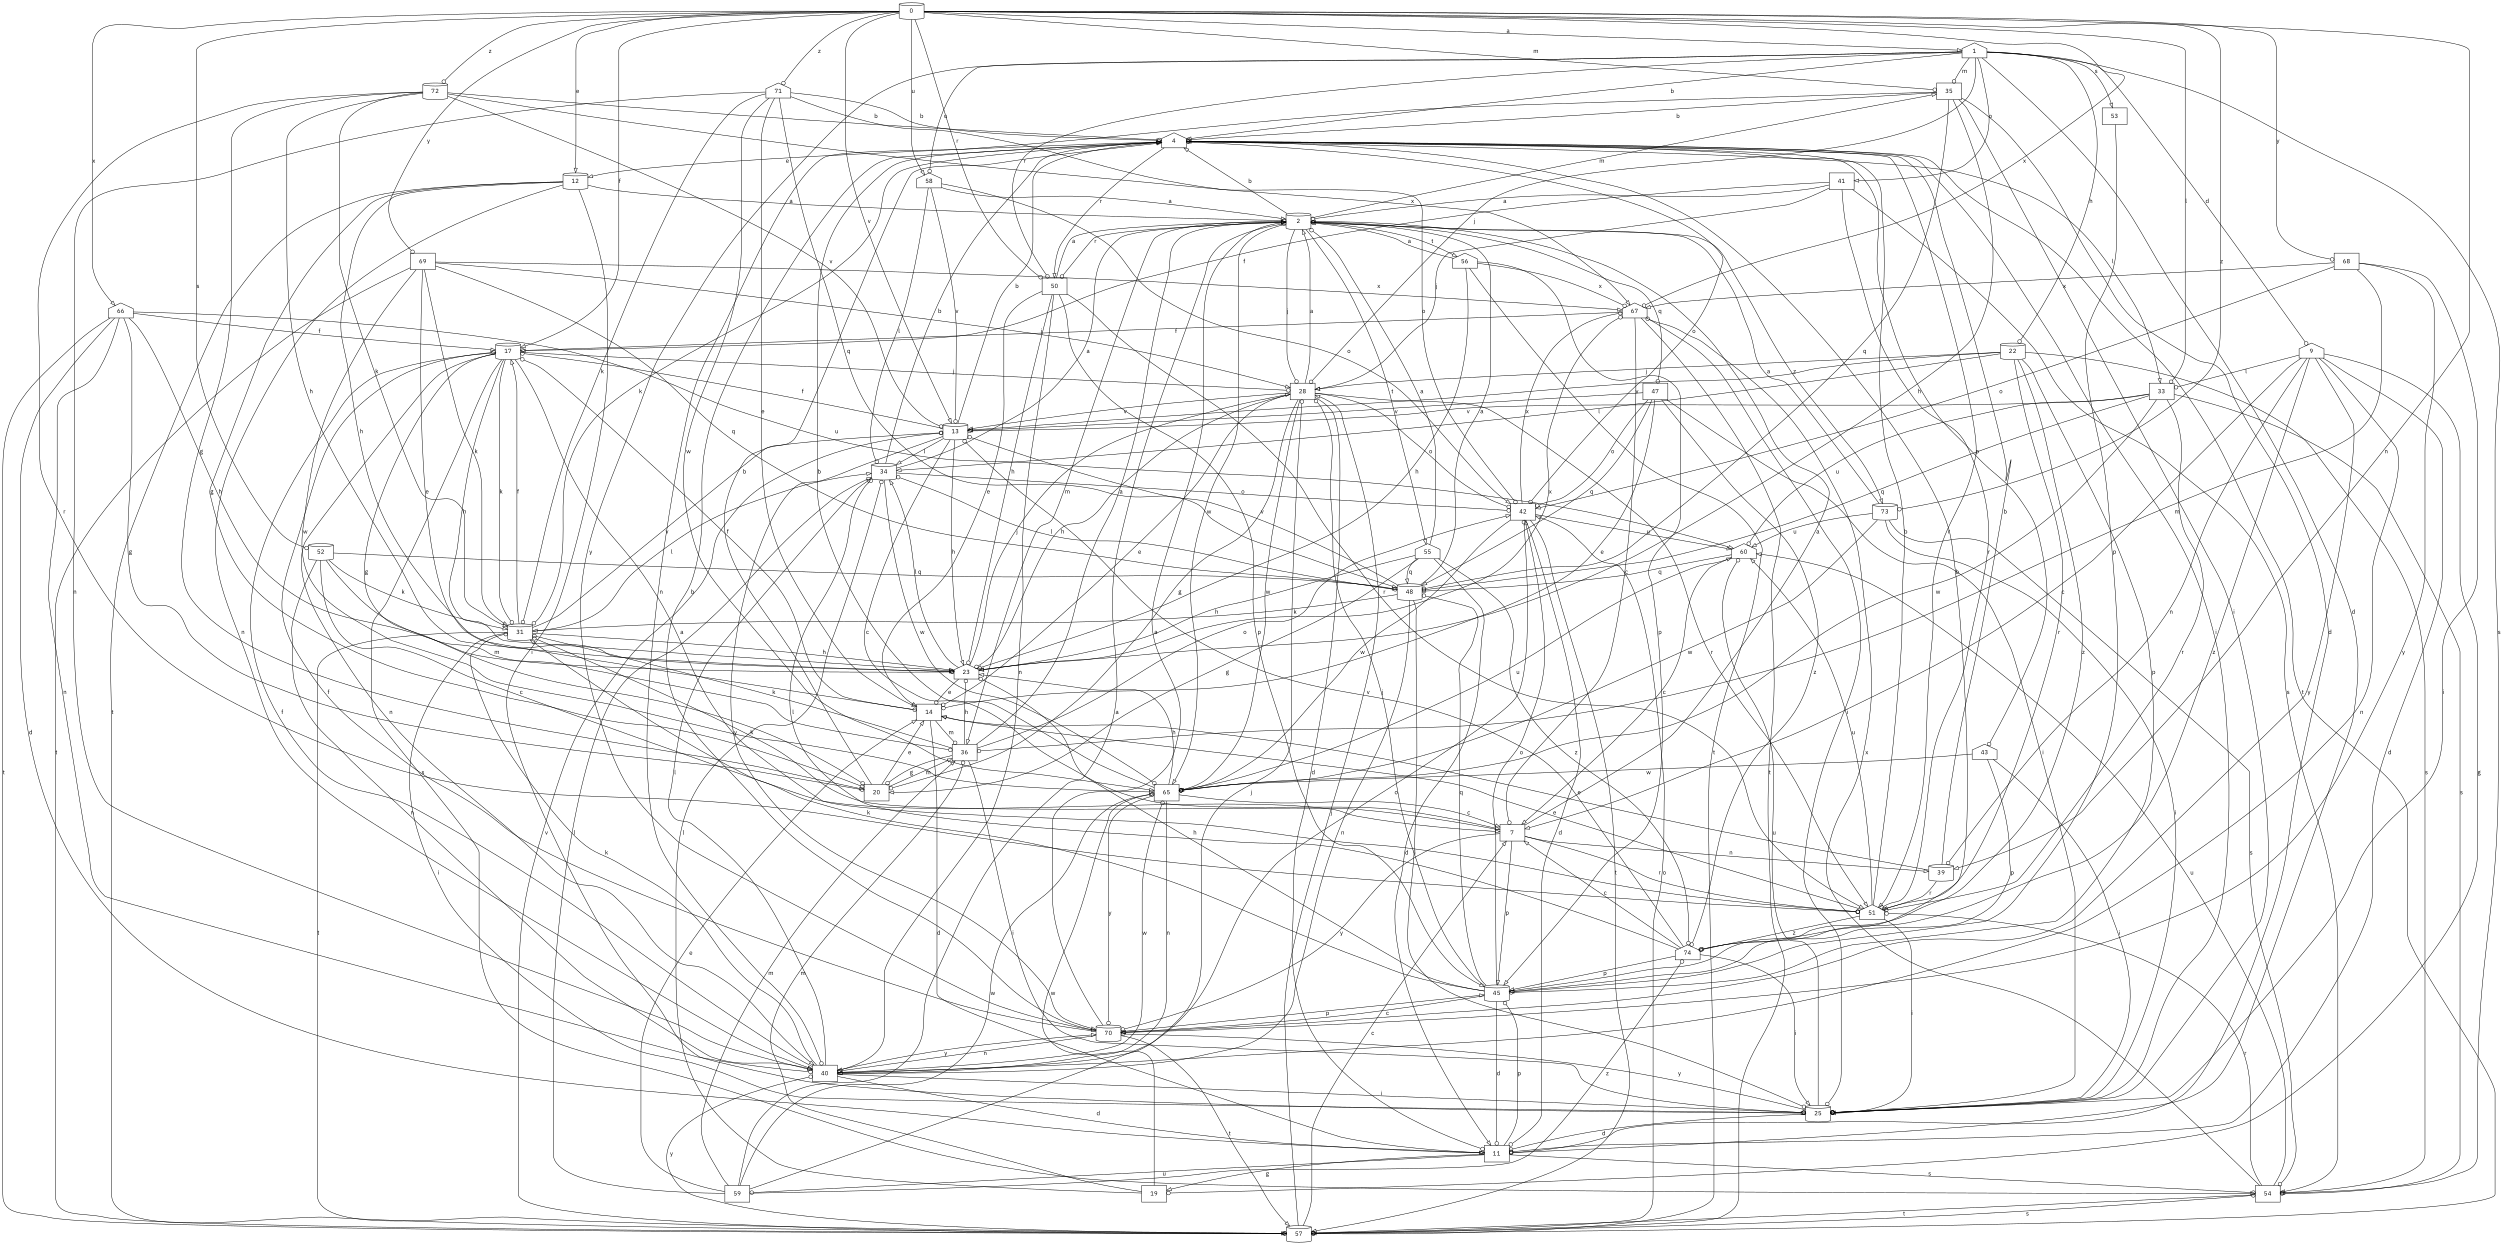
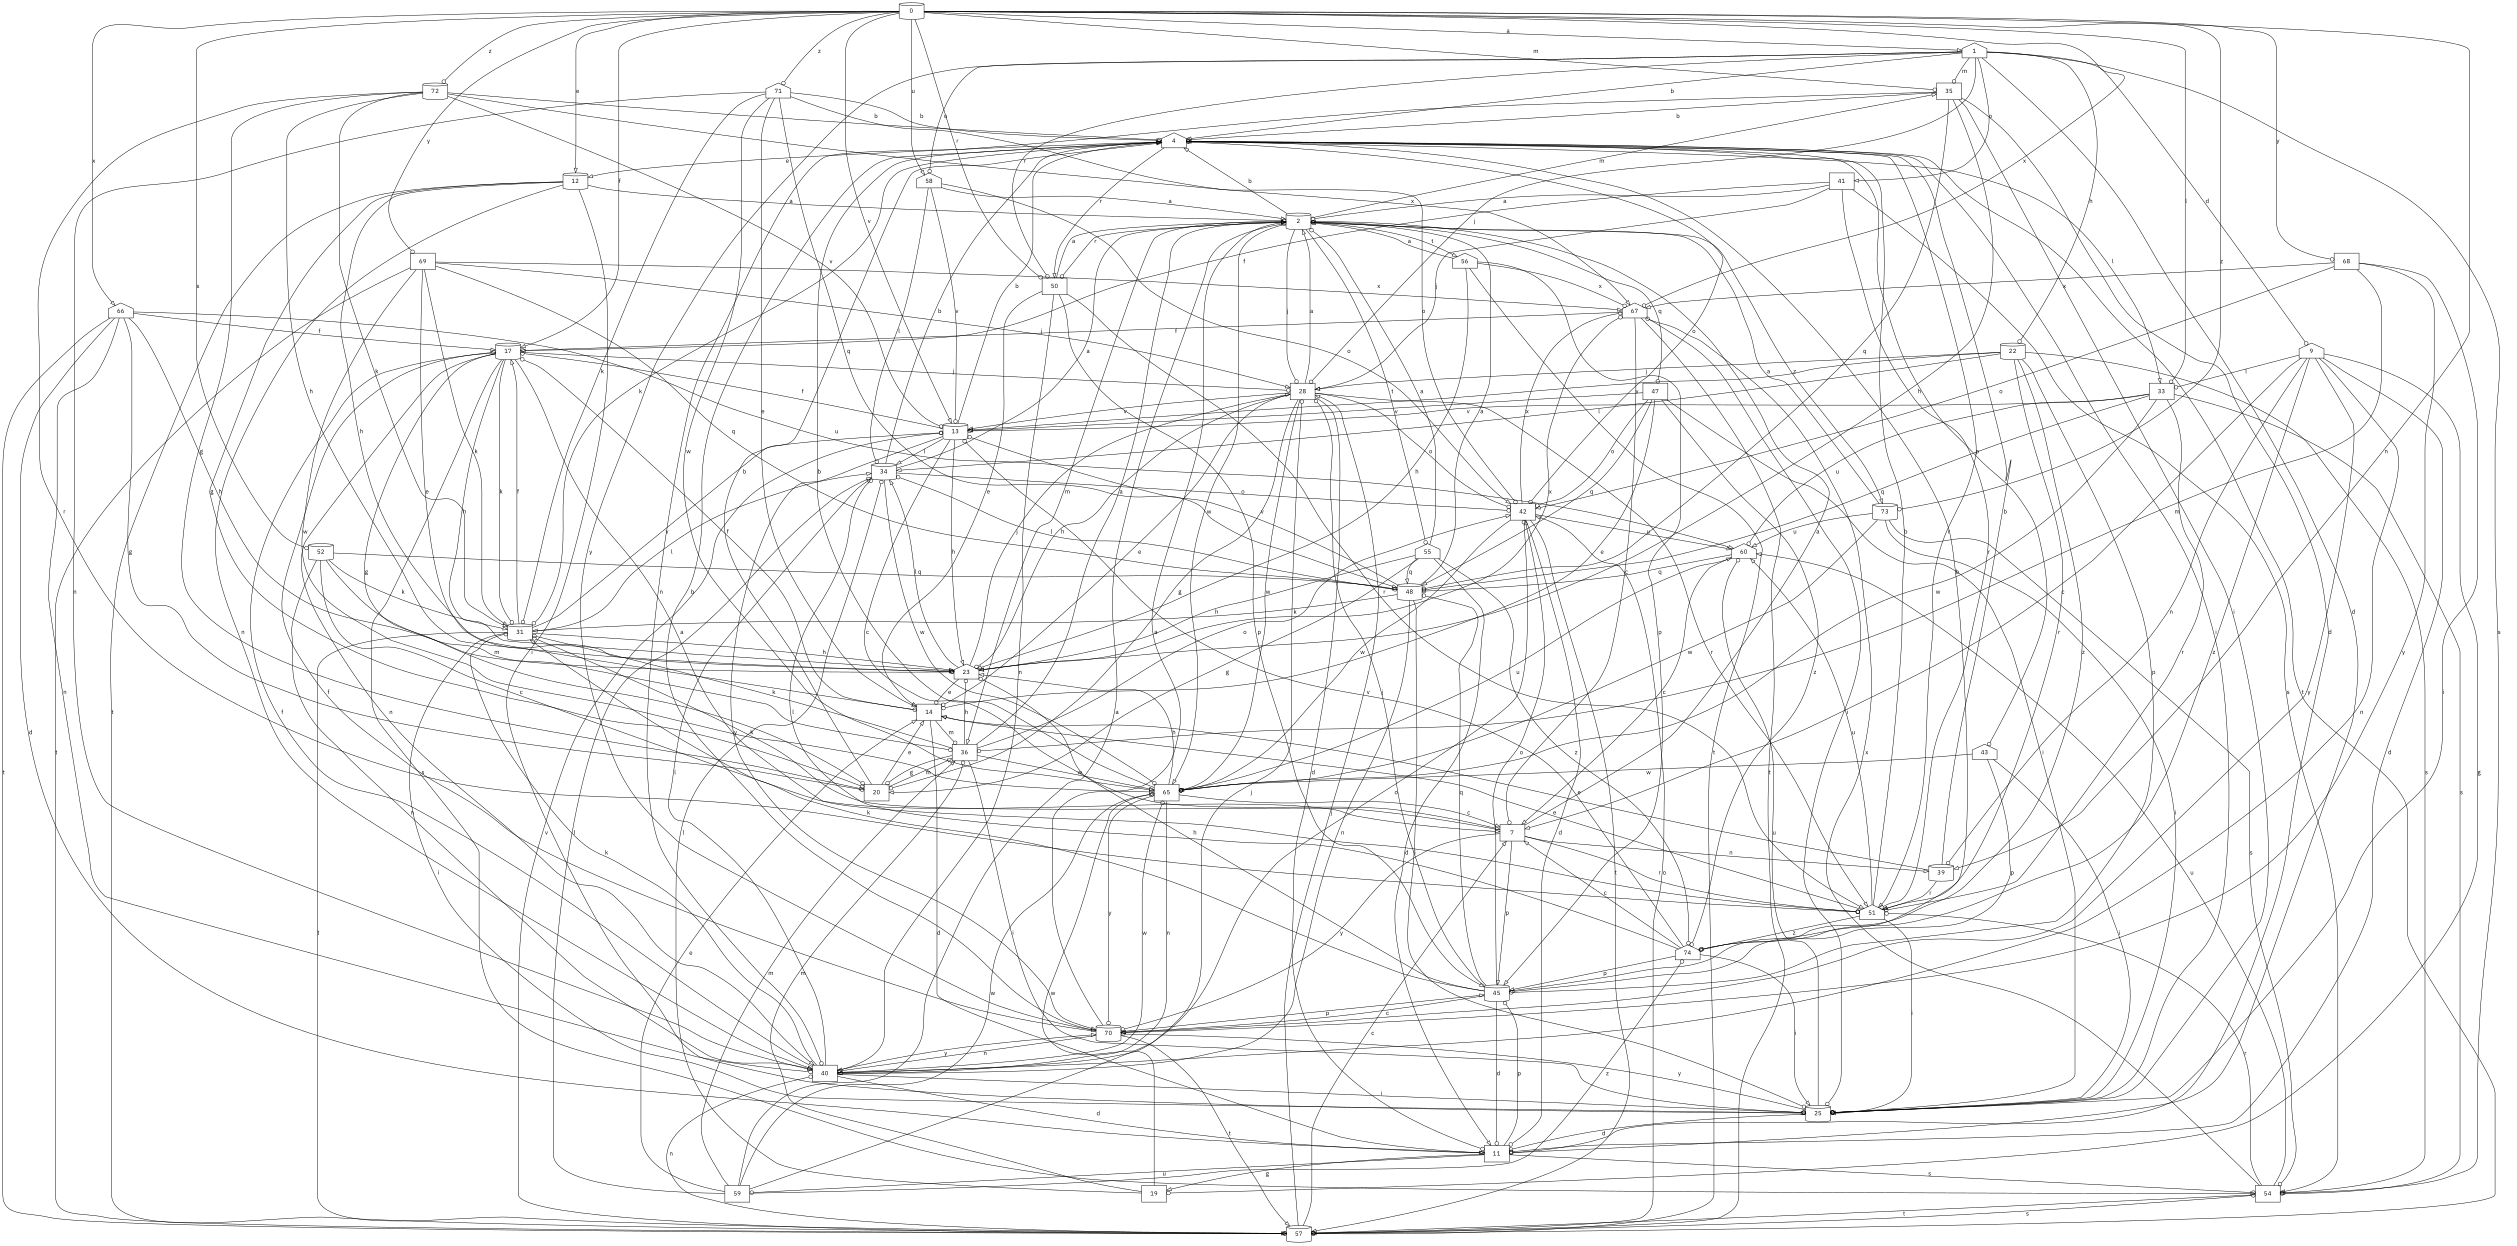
(2115, 116) -> none
(1385, 377) -> (1385, 377)
(1011, 468) -> none
(2048, 666) -> (2048, 666)
none -> (1063, 772)
(672, 1154) -> (672, 1154)
